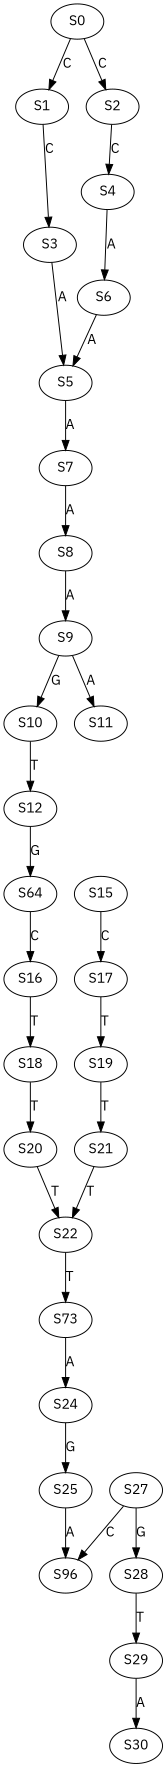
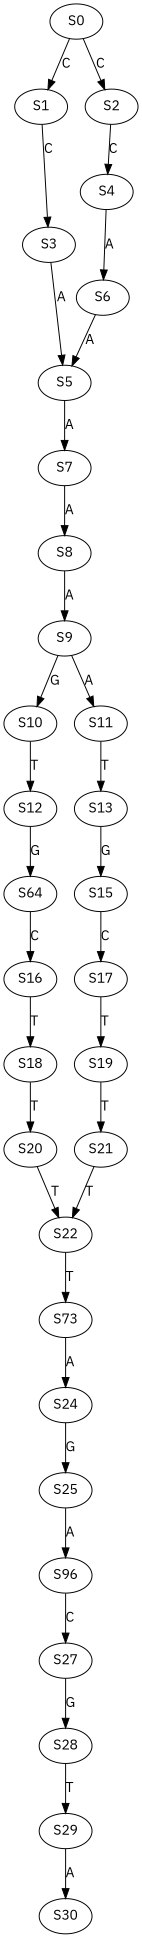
none -> (101, 809)
(104, 1529) -> (66, 1613)
